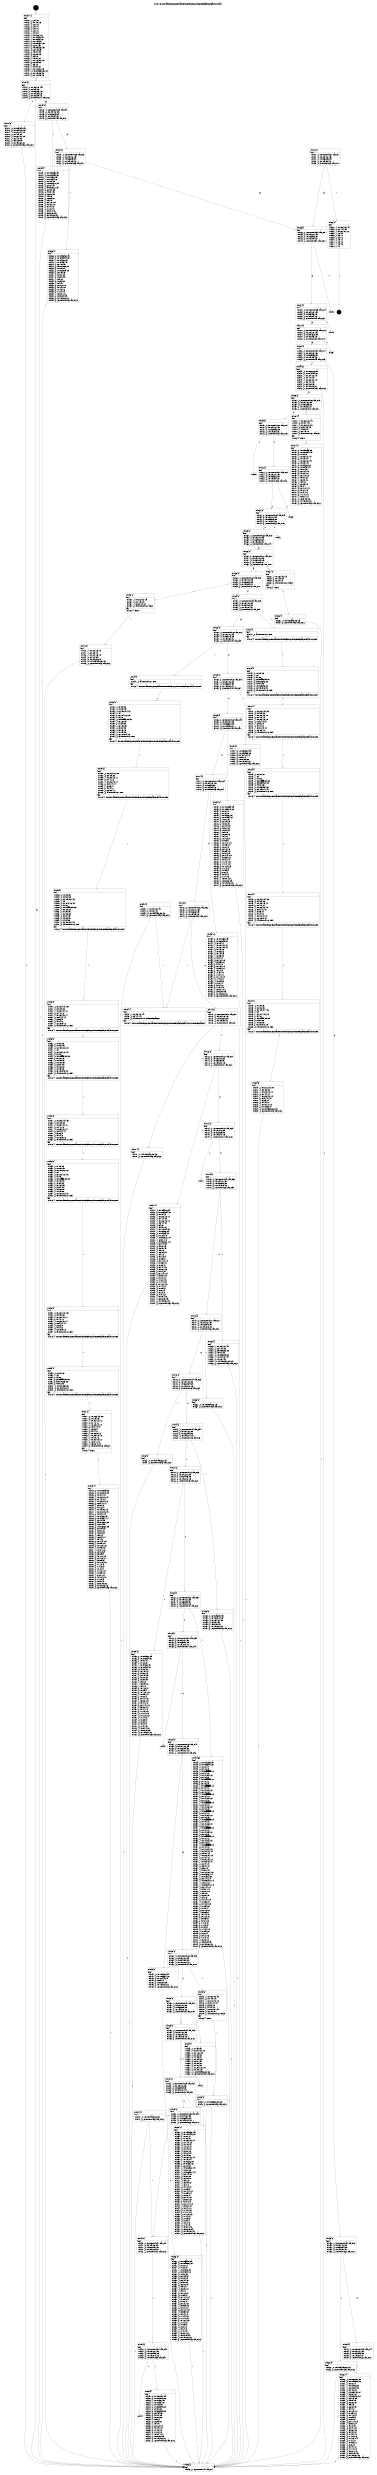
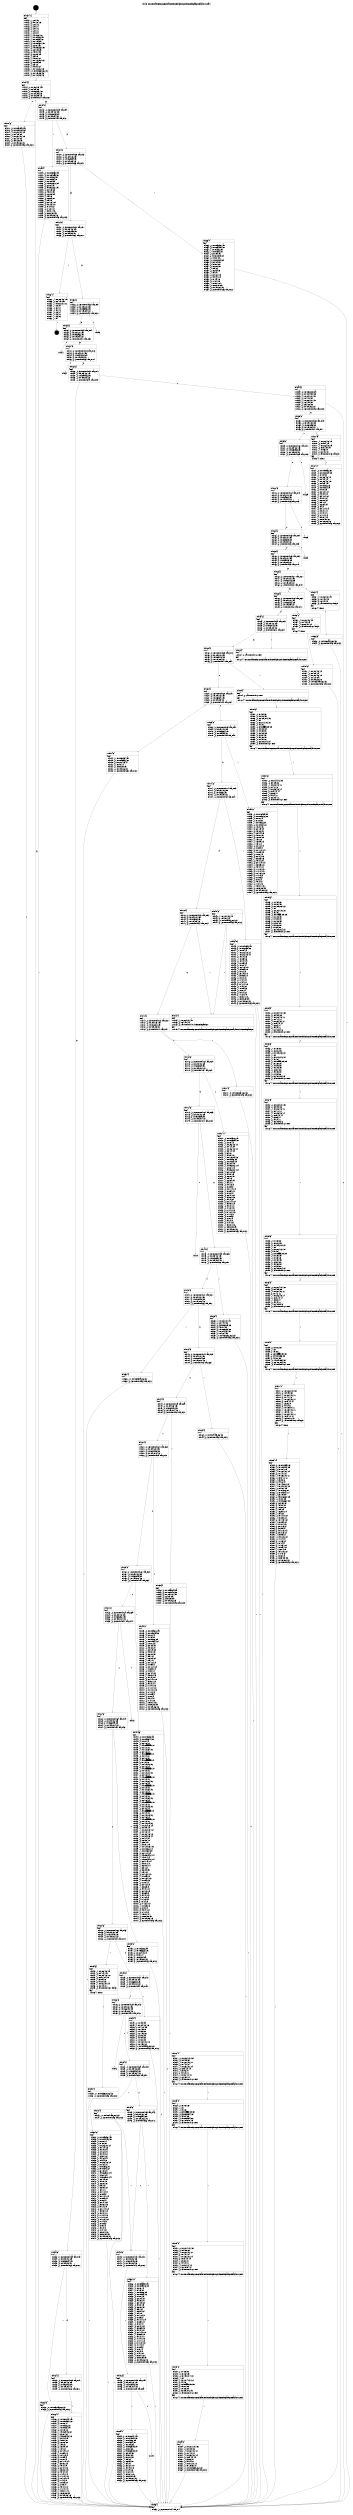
(190, 196) -> (70, 193)
(282, 682) -> none
